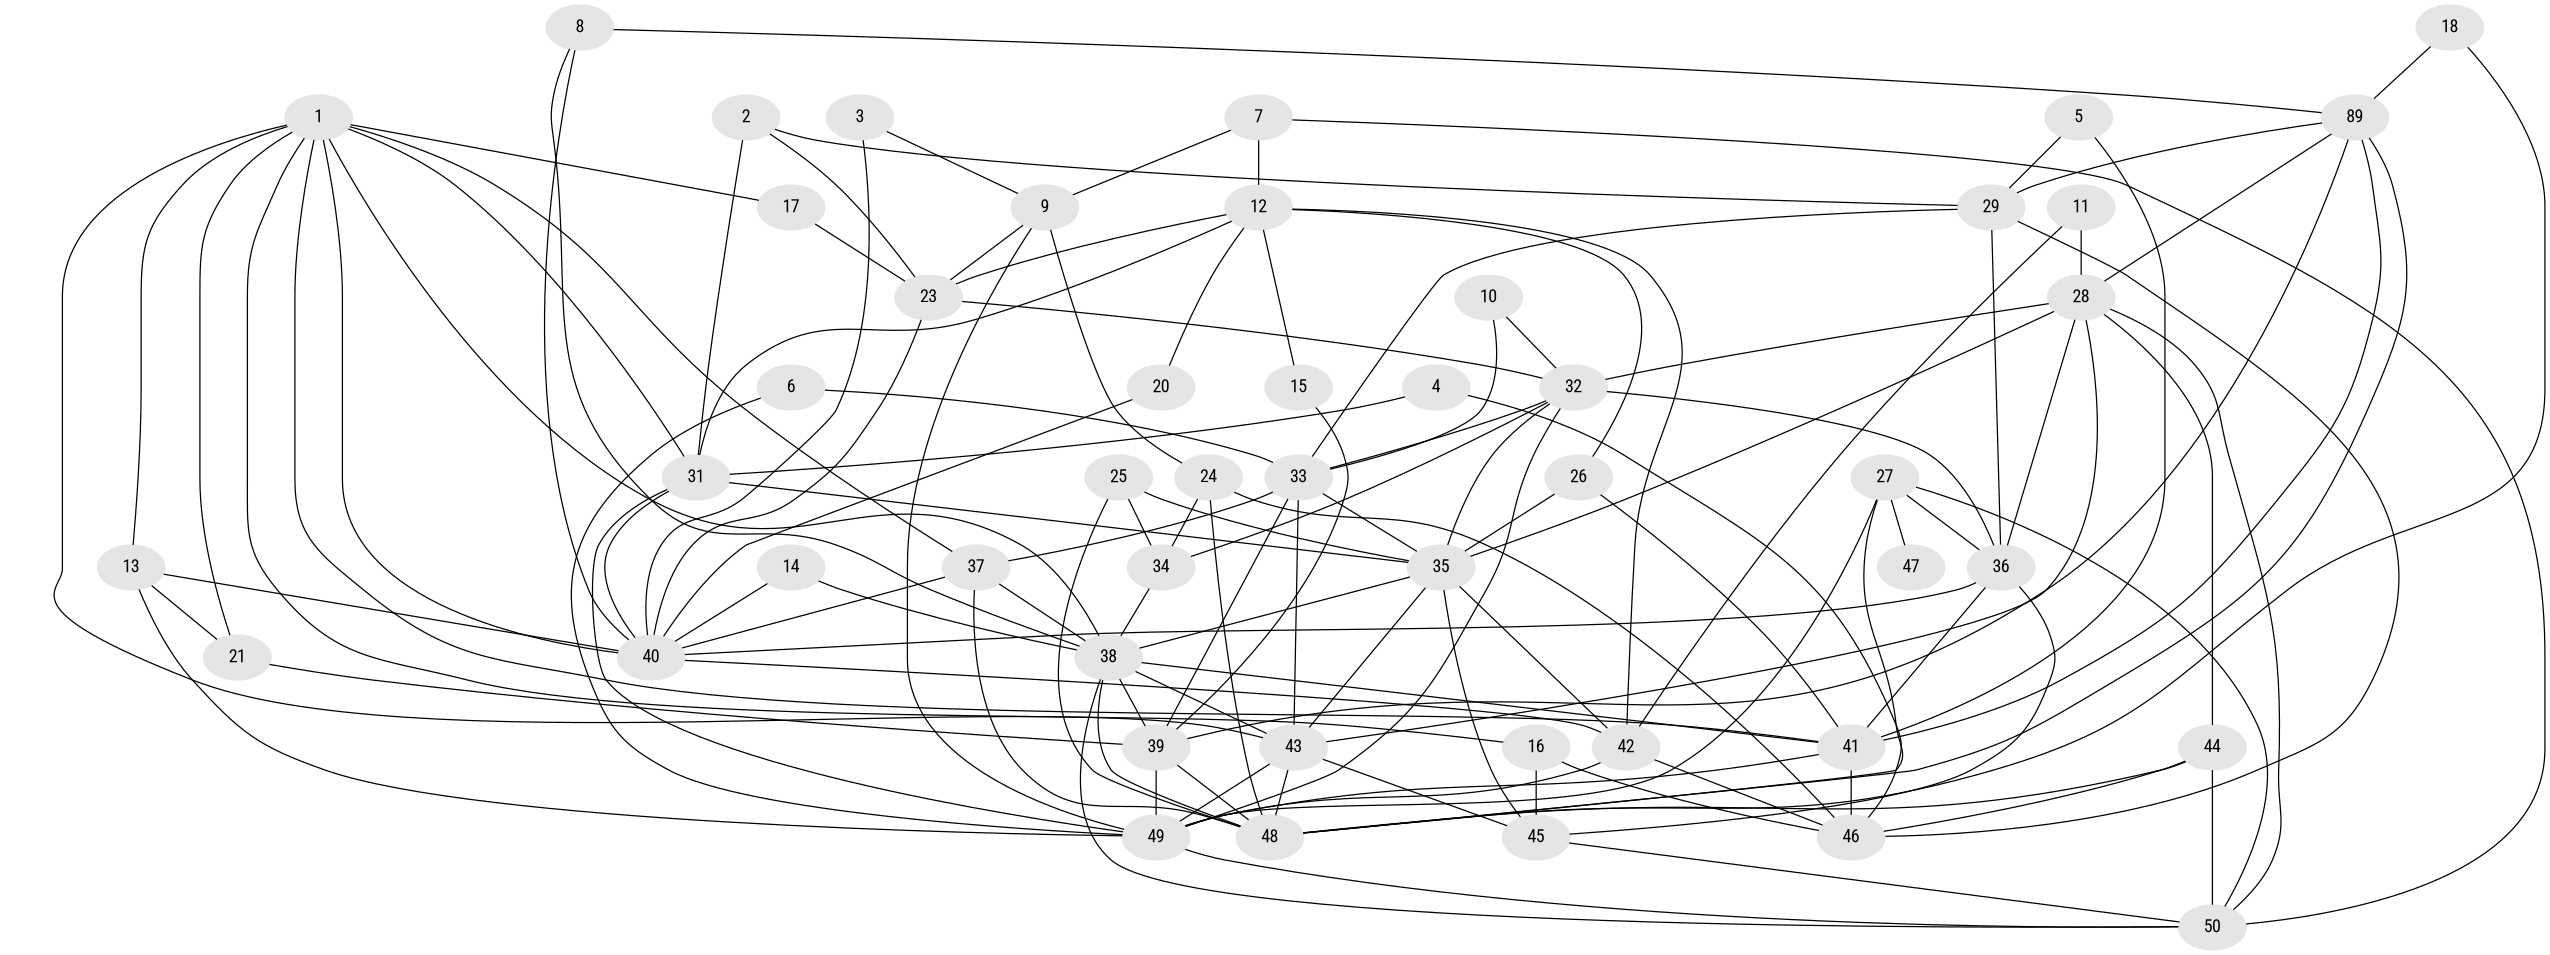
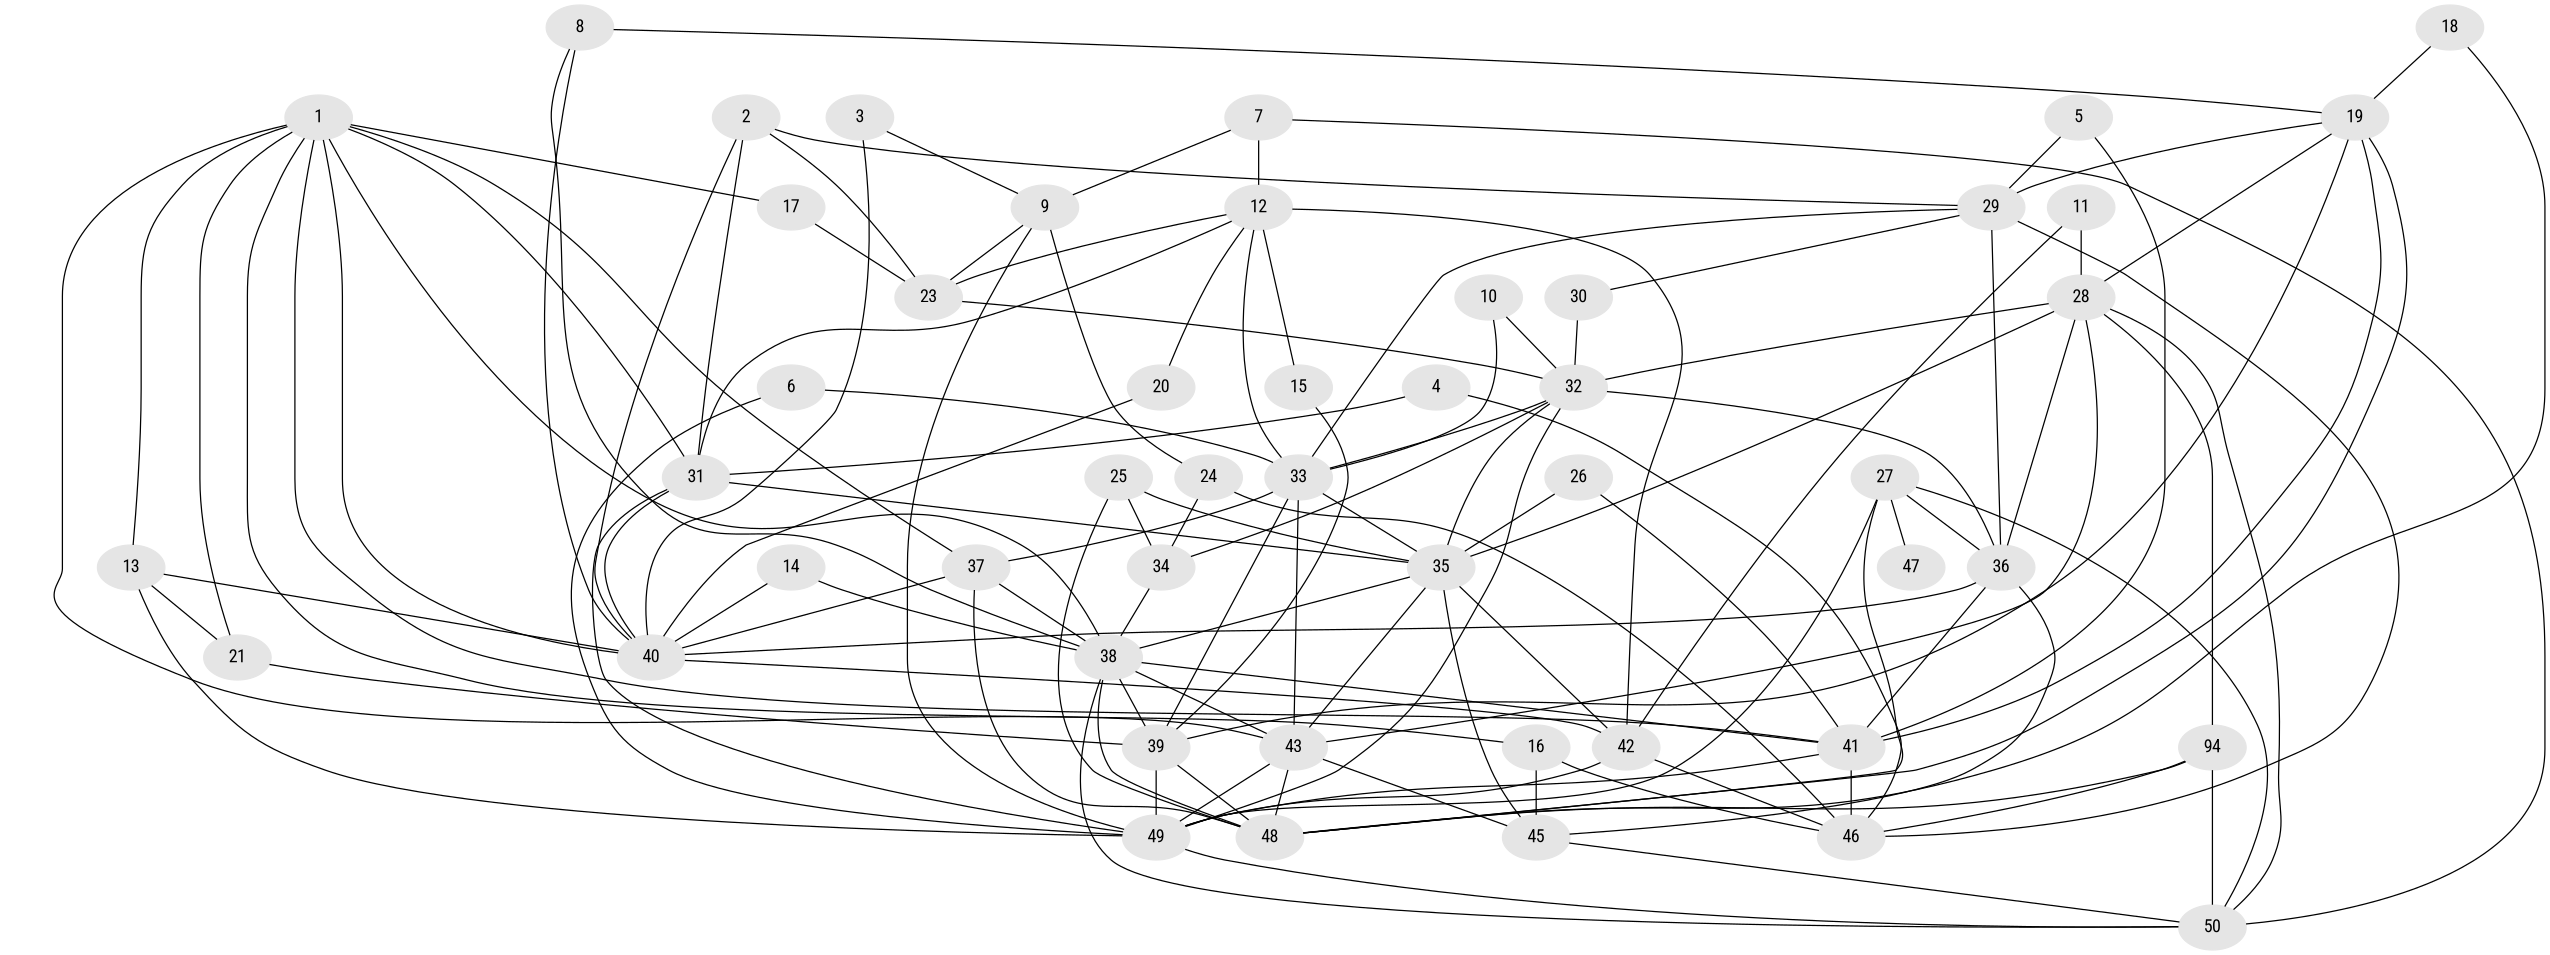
(2355, 118) -> (2355, 118)
(1584, 251) -> (1244, 348)
none -> (1579, 298)
(790, 502) -> (642, 375)
(1228, 659) -> none
(2212, 748) -> (2212, 748)
